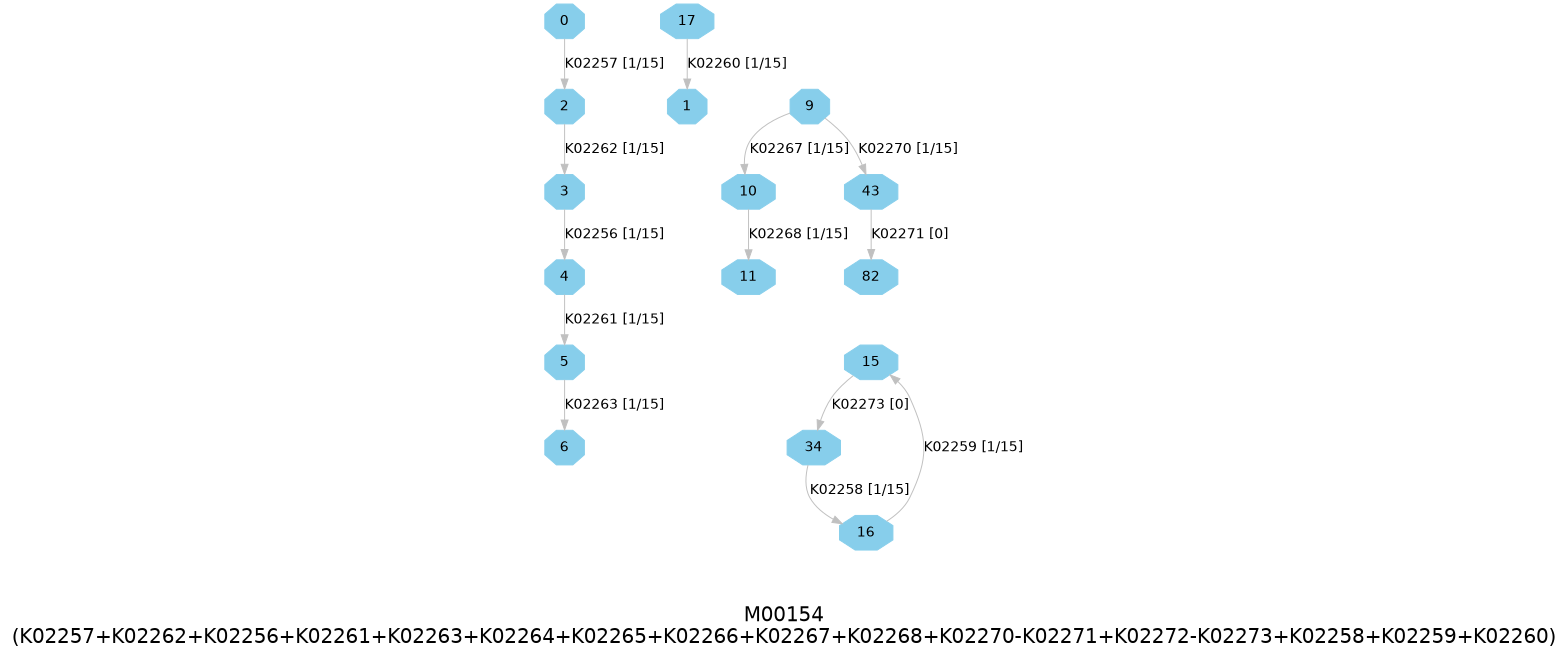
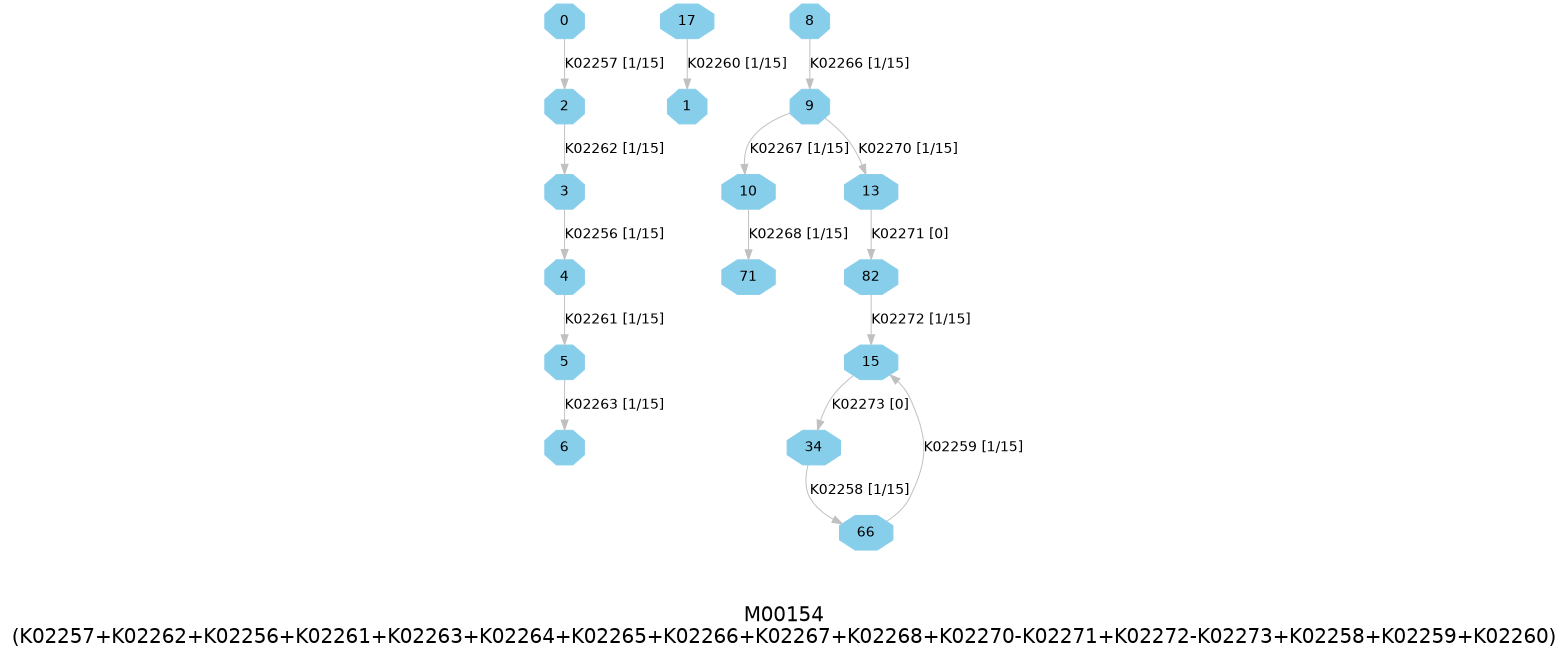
none -> (810, 21)
(871, 192) -> (871, 192)
(749, 277) -> (749, 277)
none -> (871, 315)
(866, 533) -> (866, 533)
